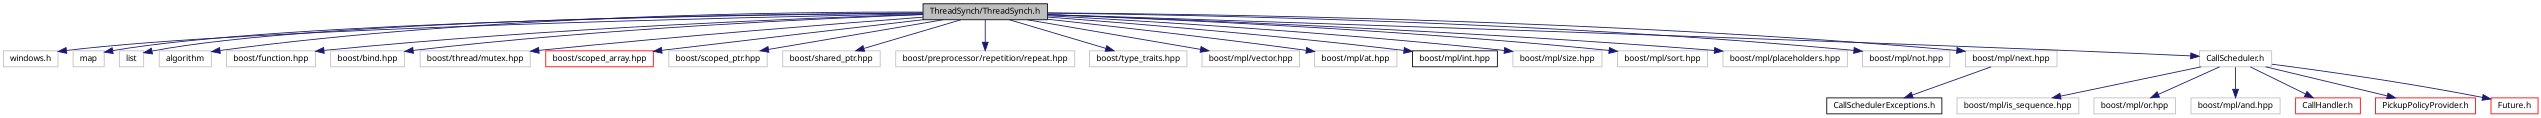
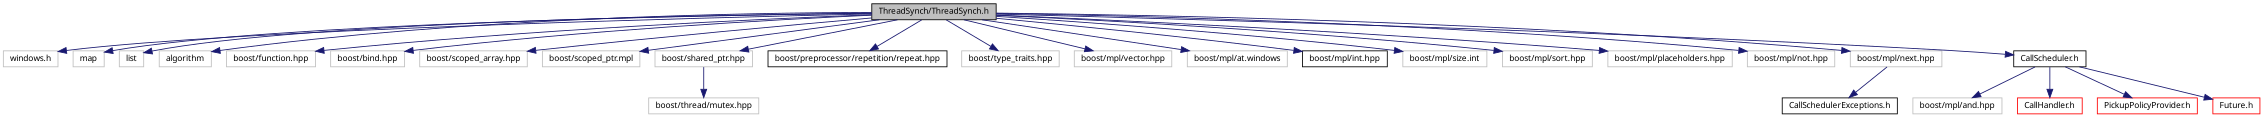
(731, 33) -> (704, 78)
(600, 59) -> (473, 59)
(718, 59) -> (591, 59)
(985, 59) -> (858, 59)
(1356, 59) -> (1237, 59)
(1557, 59) -> (1445, 59)
(2236, 59) -> (2050, 59)
(2018, 106) -> none
(2135, 106) -> none
